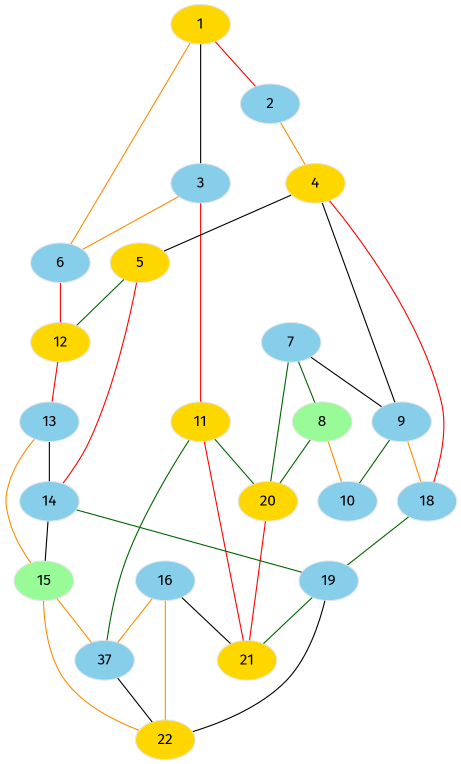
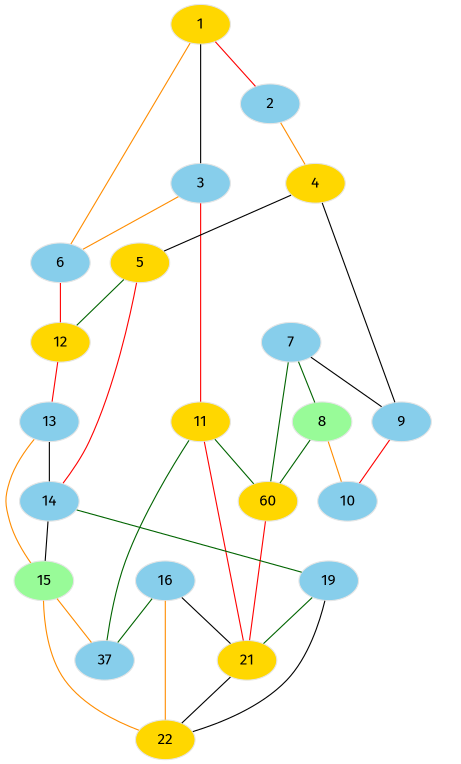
(375, 462) -> (375, 462)
(268, 501) -> (268, 501)
(427, 501) -> none
(135, 621) -> (135, 621)
(135, 700) -> (206, 700)
